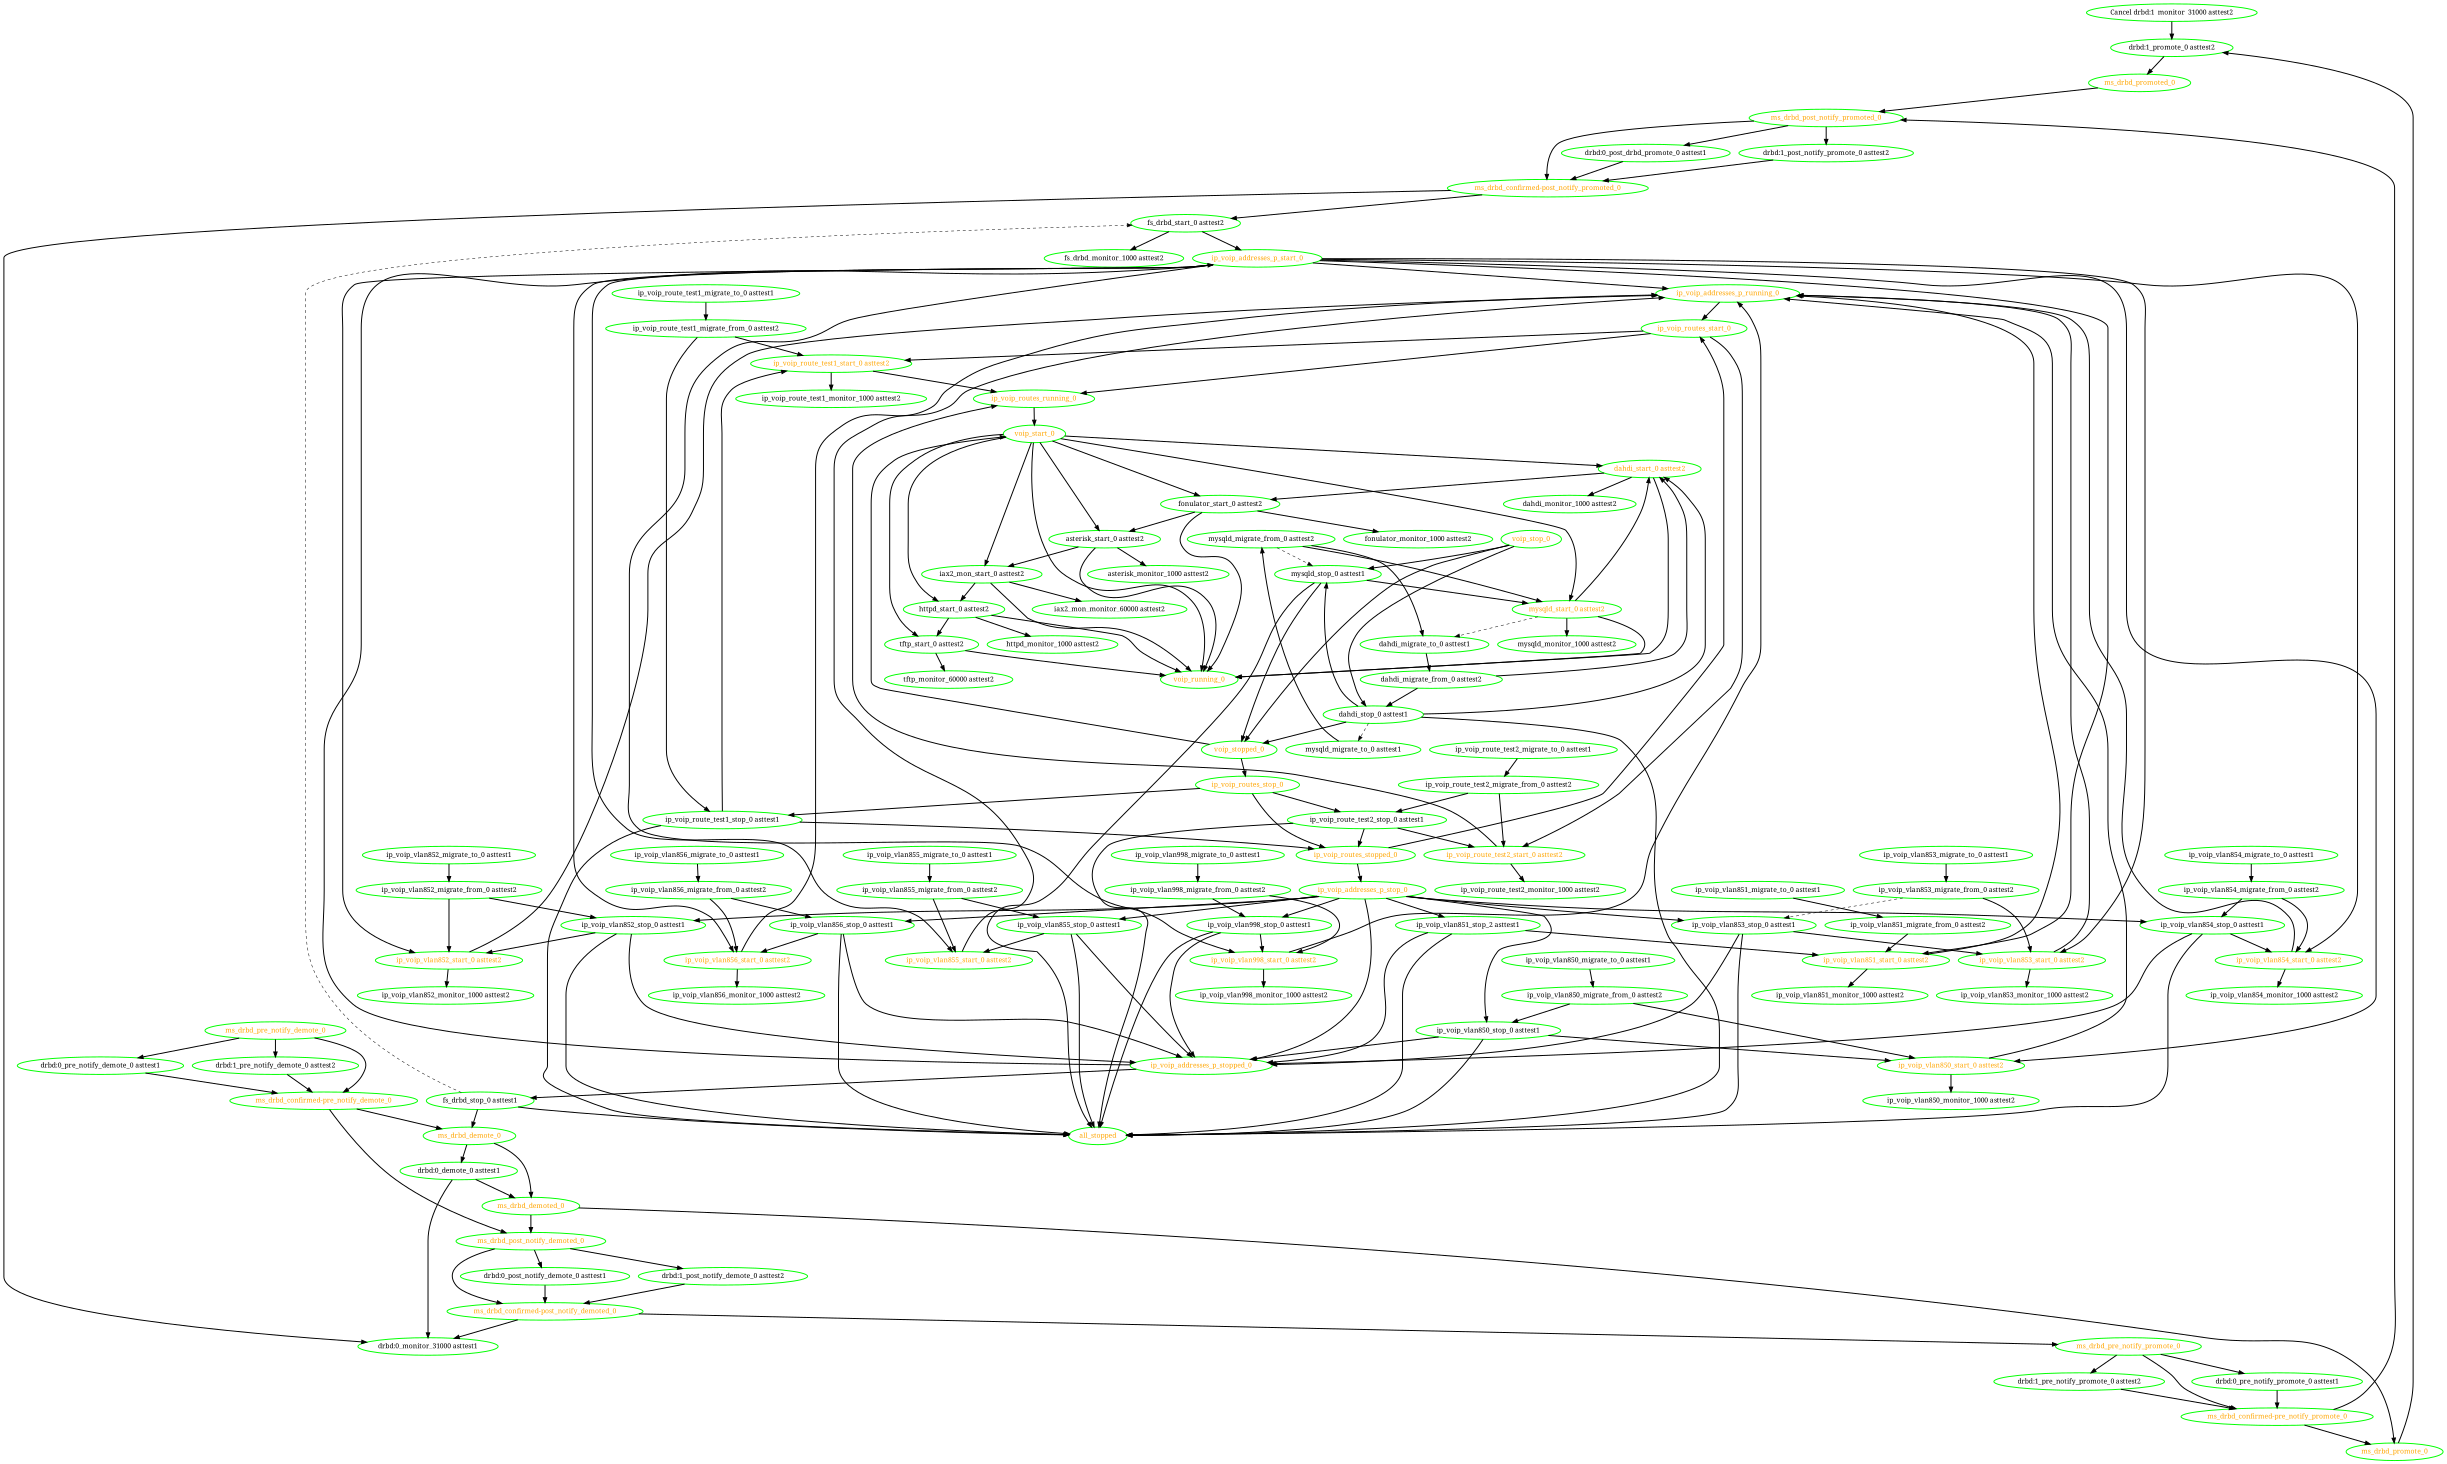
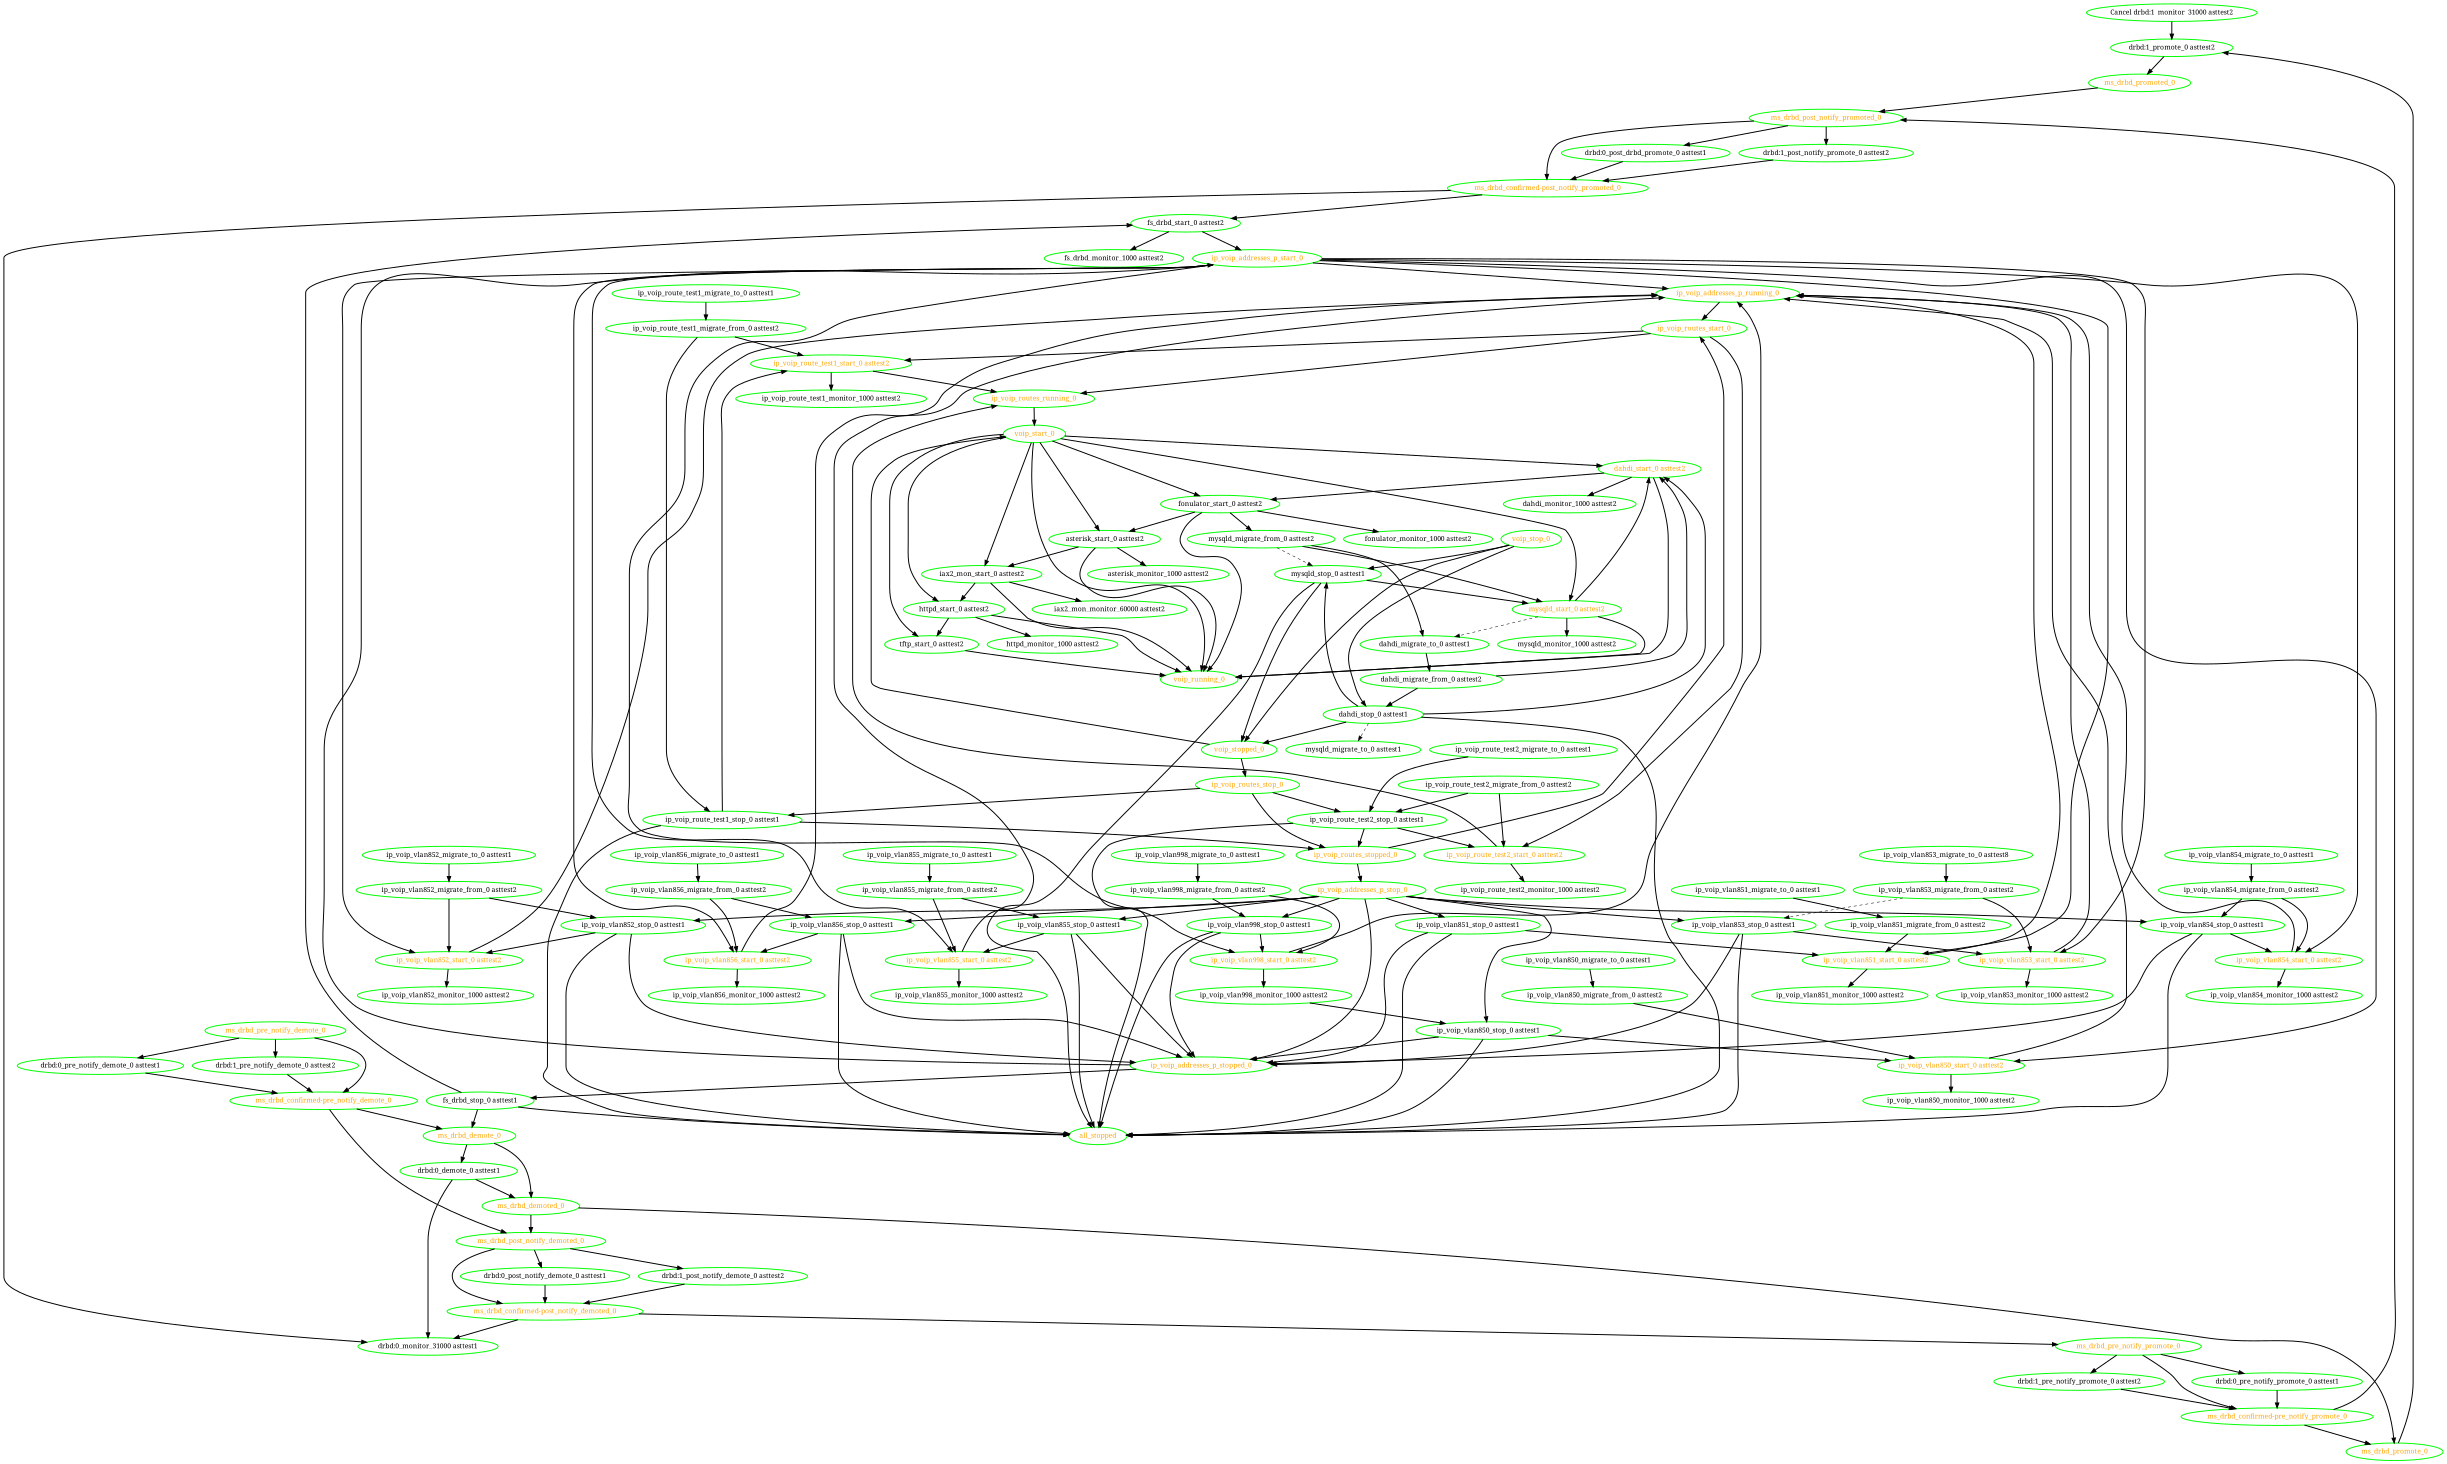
(306, 316) -> (306, 316)
(1284, 654) -> (1239, 520)
(949, 680) -> none
(1512, 765) -> (1412, 769)
(1946, 855) -> (1946, 855)
(1468, 925) -> (1468, 925)
none -> (959, 995)
(1544, 1012) -> (1375, 1013)
